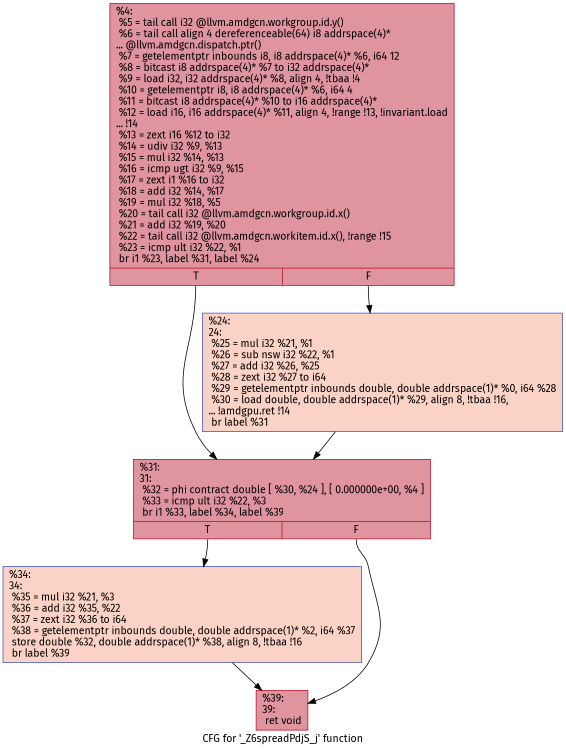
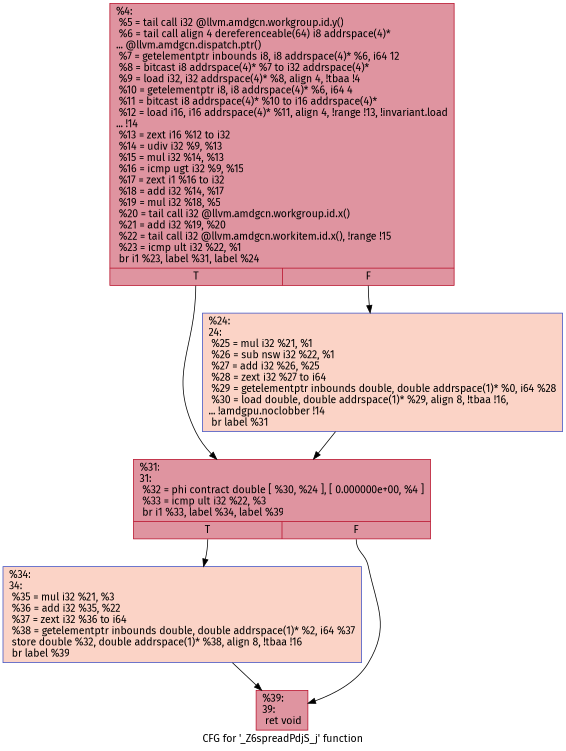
(249, 411) -> (267, 411)
